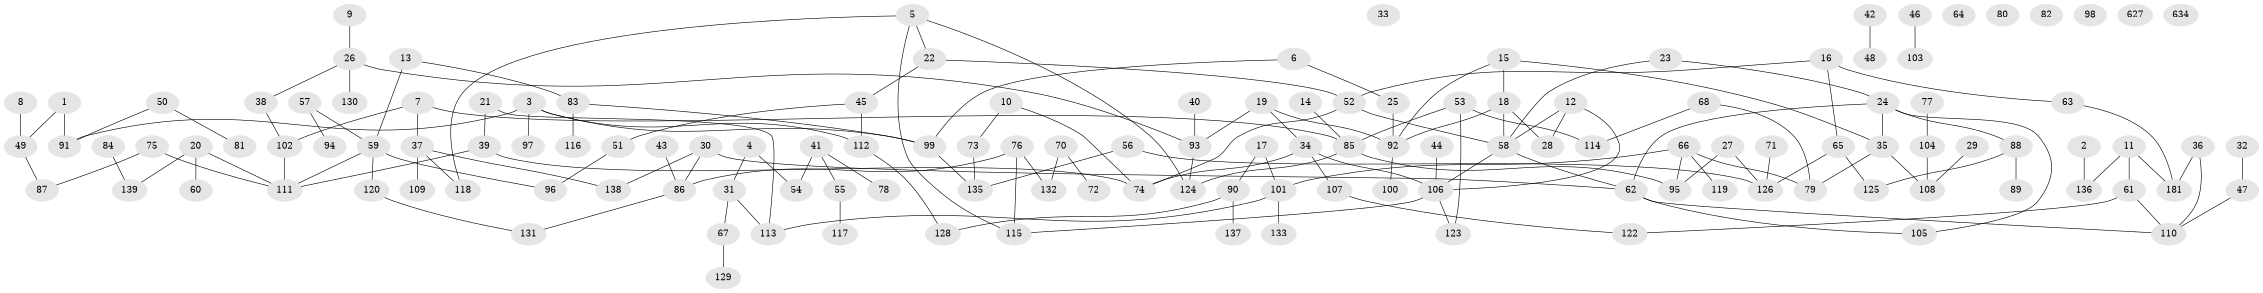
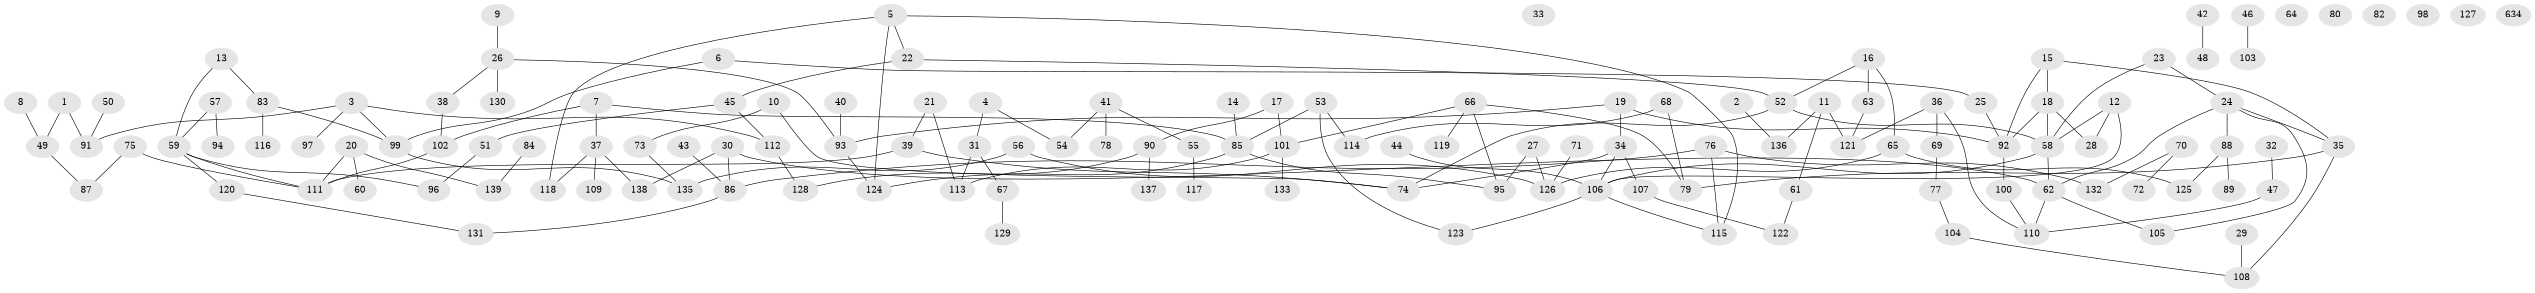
(2135, 15) -> (2468, 15)
(240, 147) -> none
none -> (1937, 147)
(2174, 190) -> (1848, 147)
(2149, 212) -> (2018, 212)
